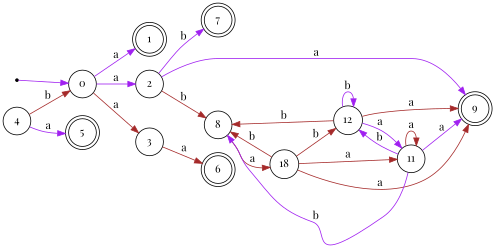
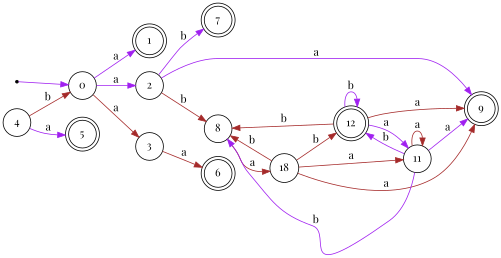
(348, 120) -> (351, 123)
